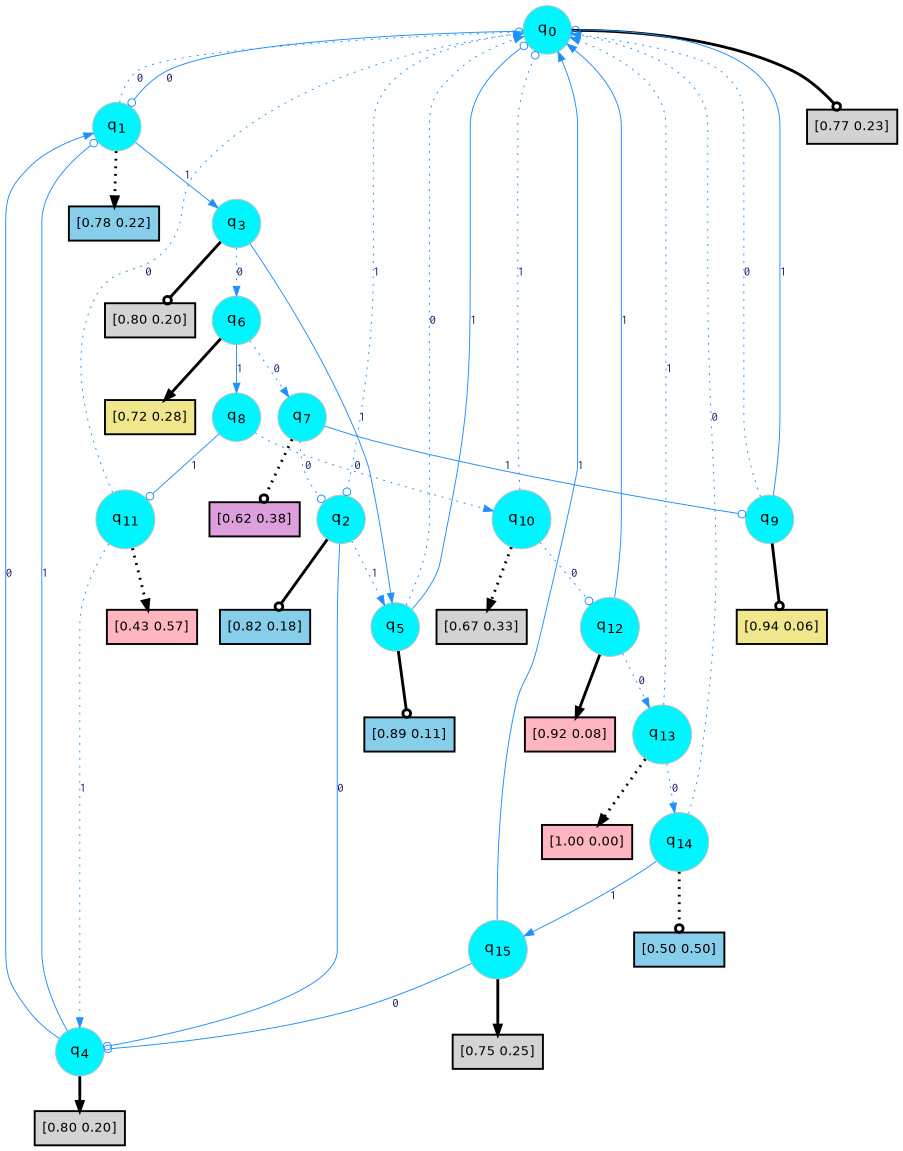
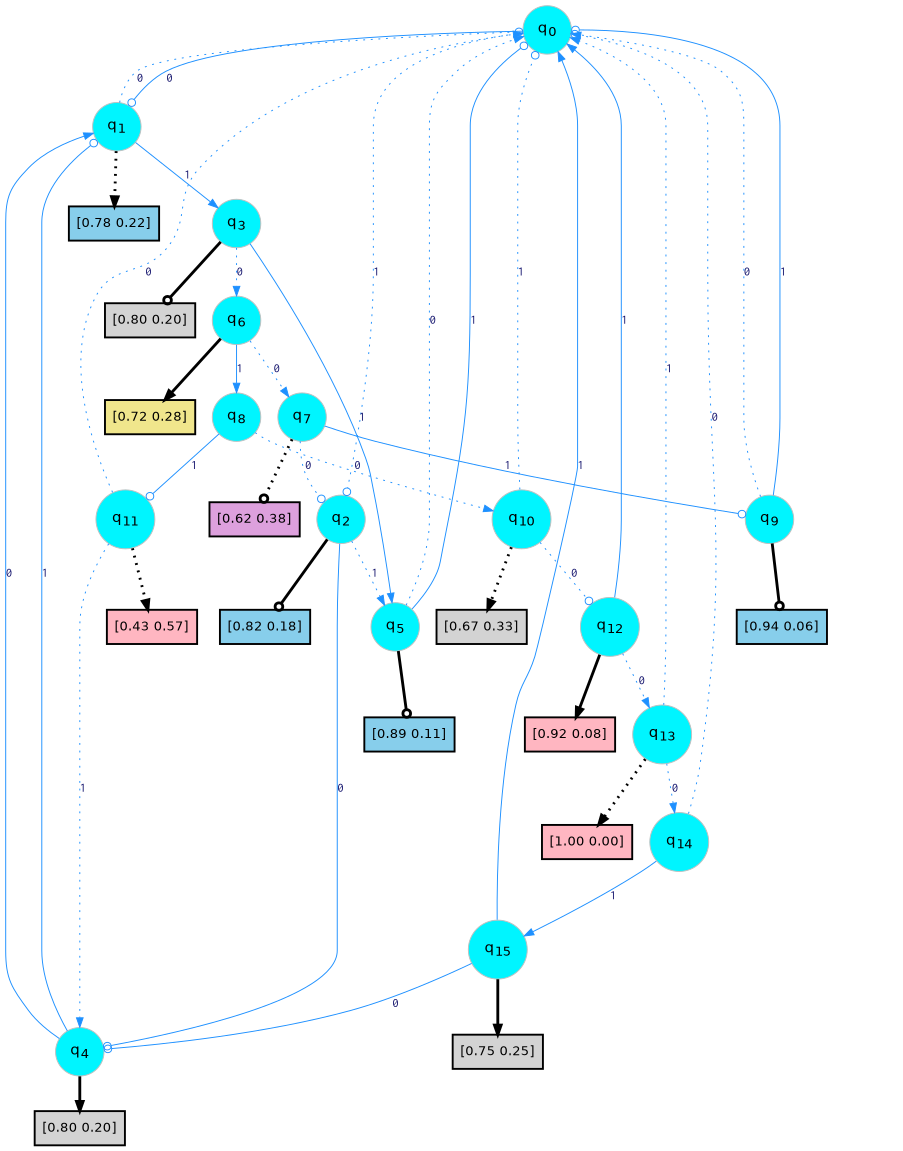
(852, 127) -> none
(782, 627) -> (782, 627)
(679, 950) -> none
